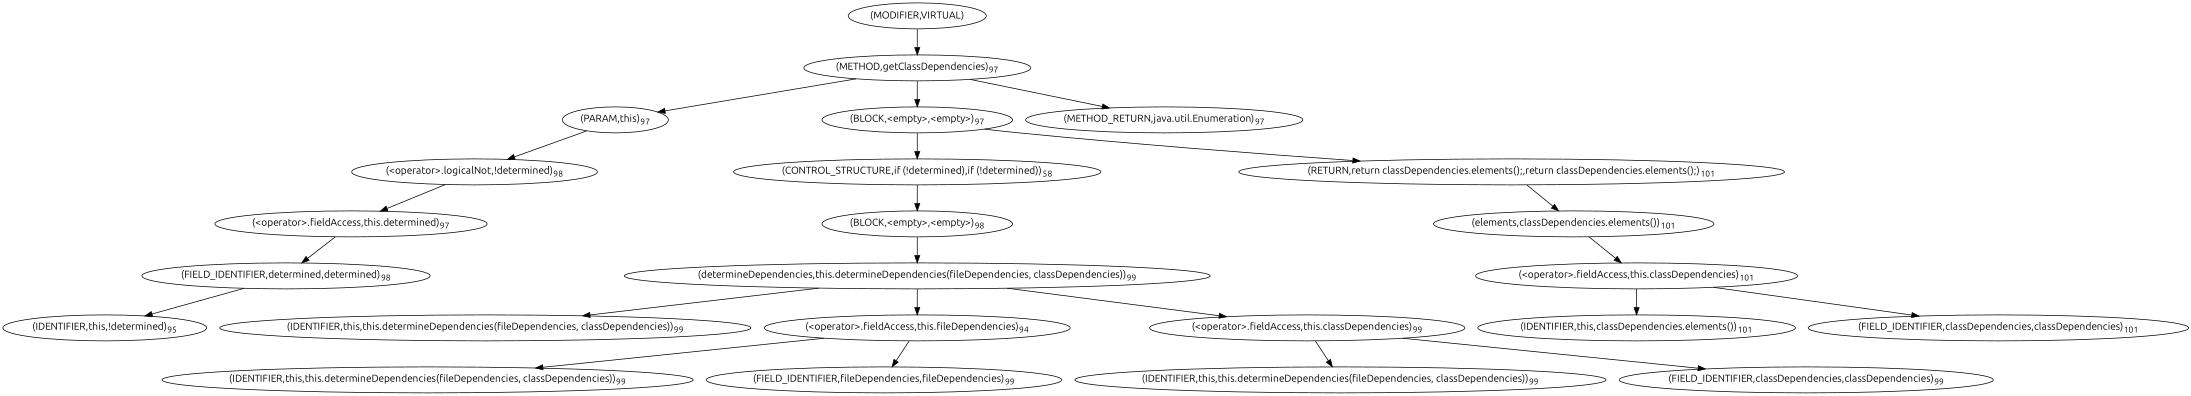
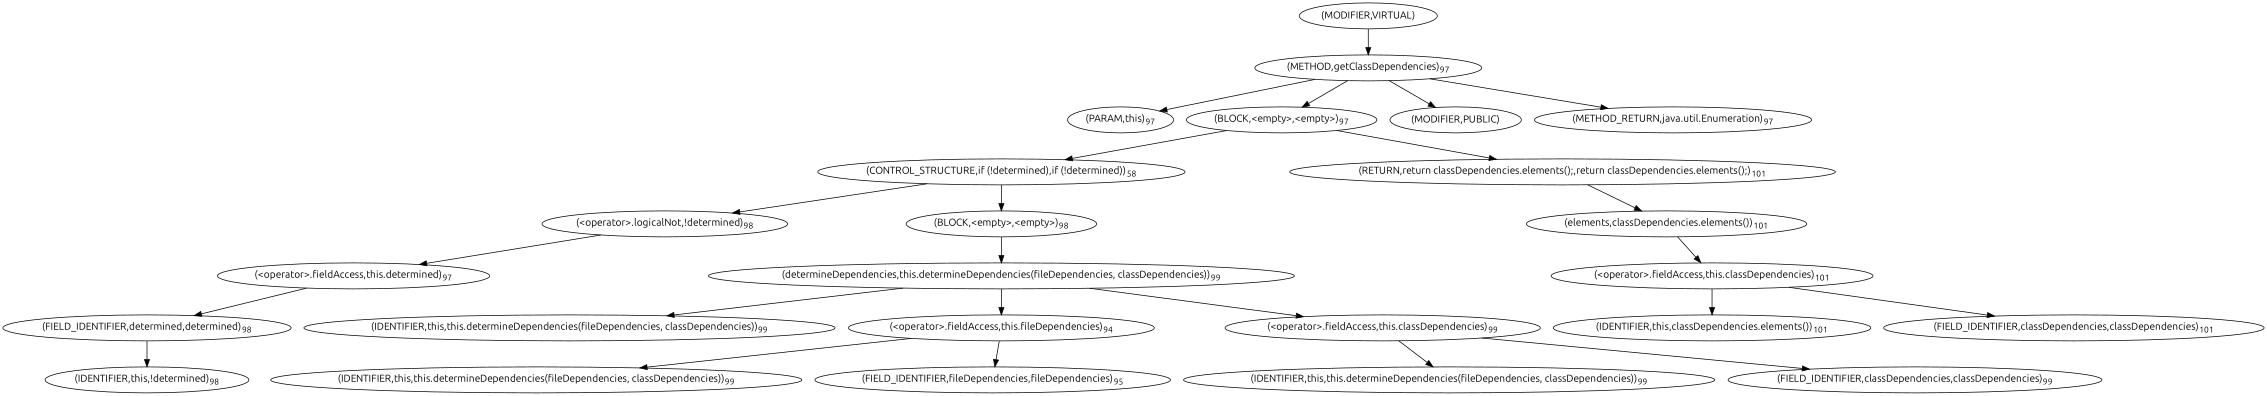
none -> (1456, 120)
(550, 144) -> (833, 198)
(172, 327) -> (215, 379)
(1010, 379) -> (1119, 379)
